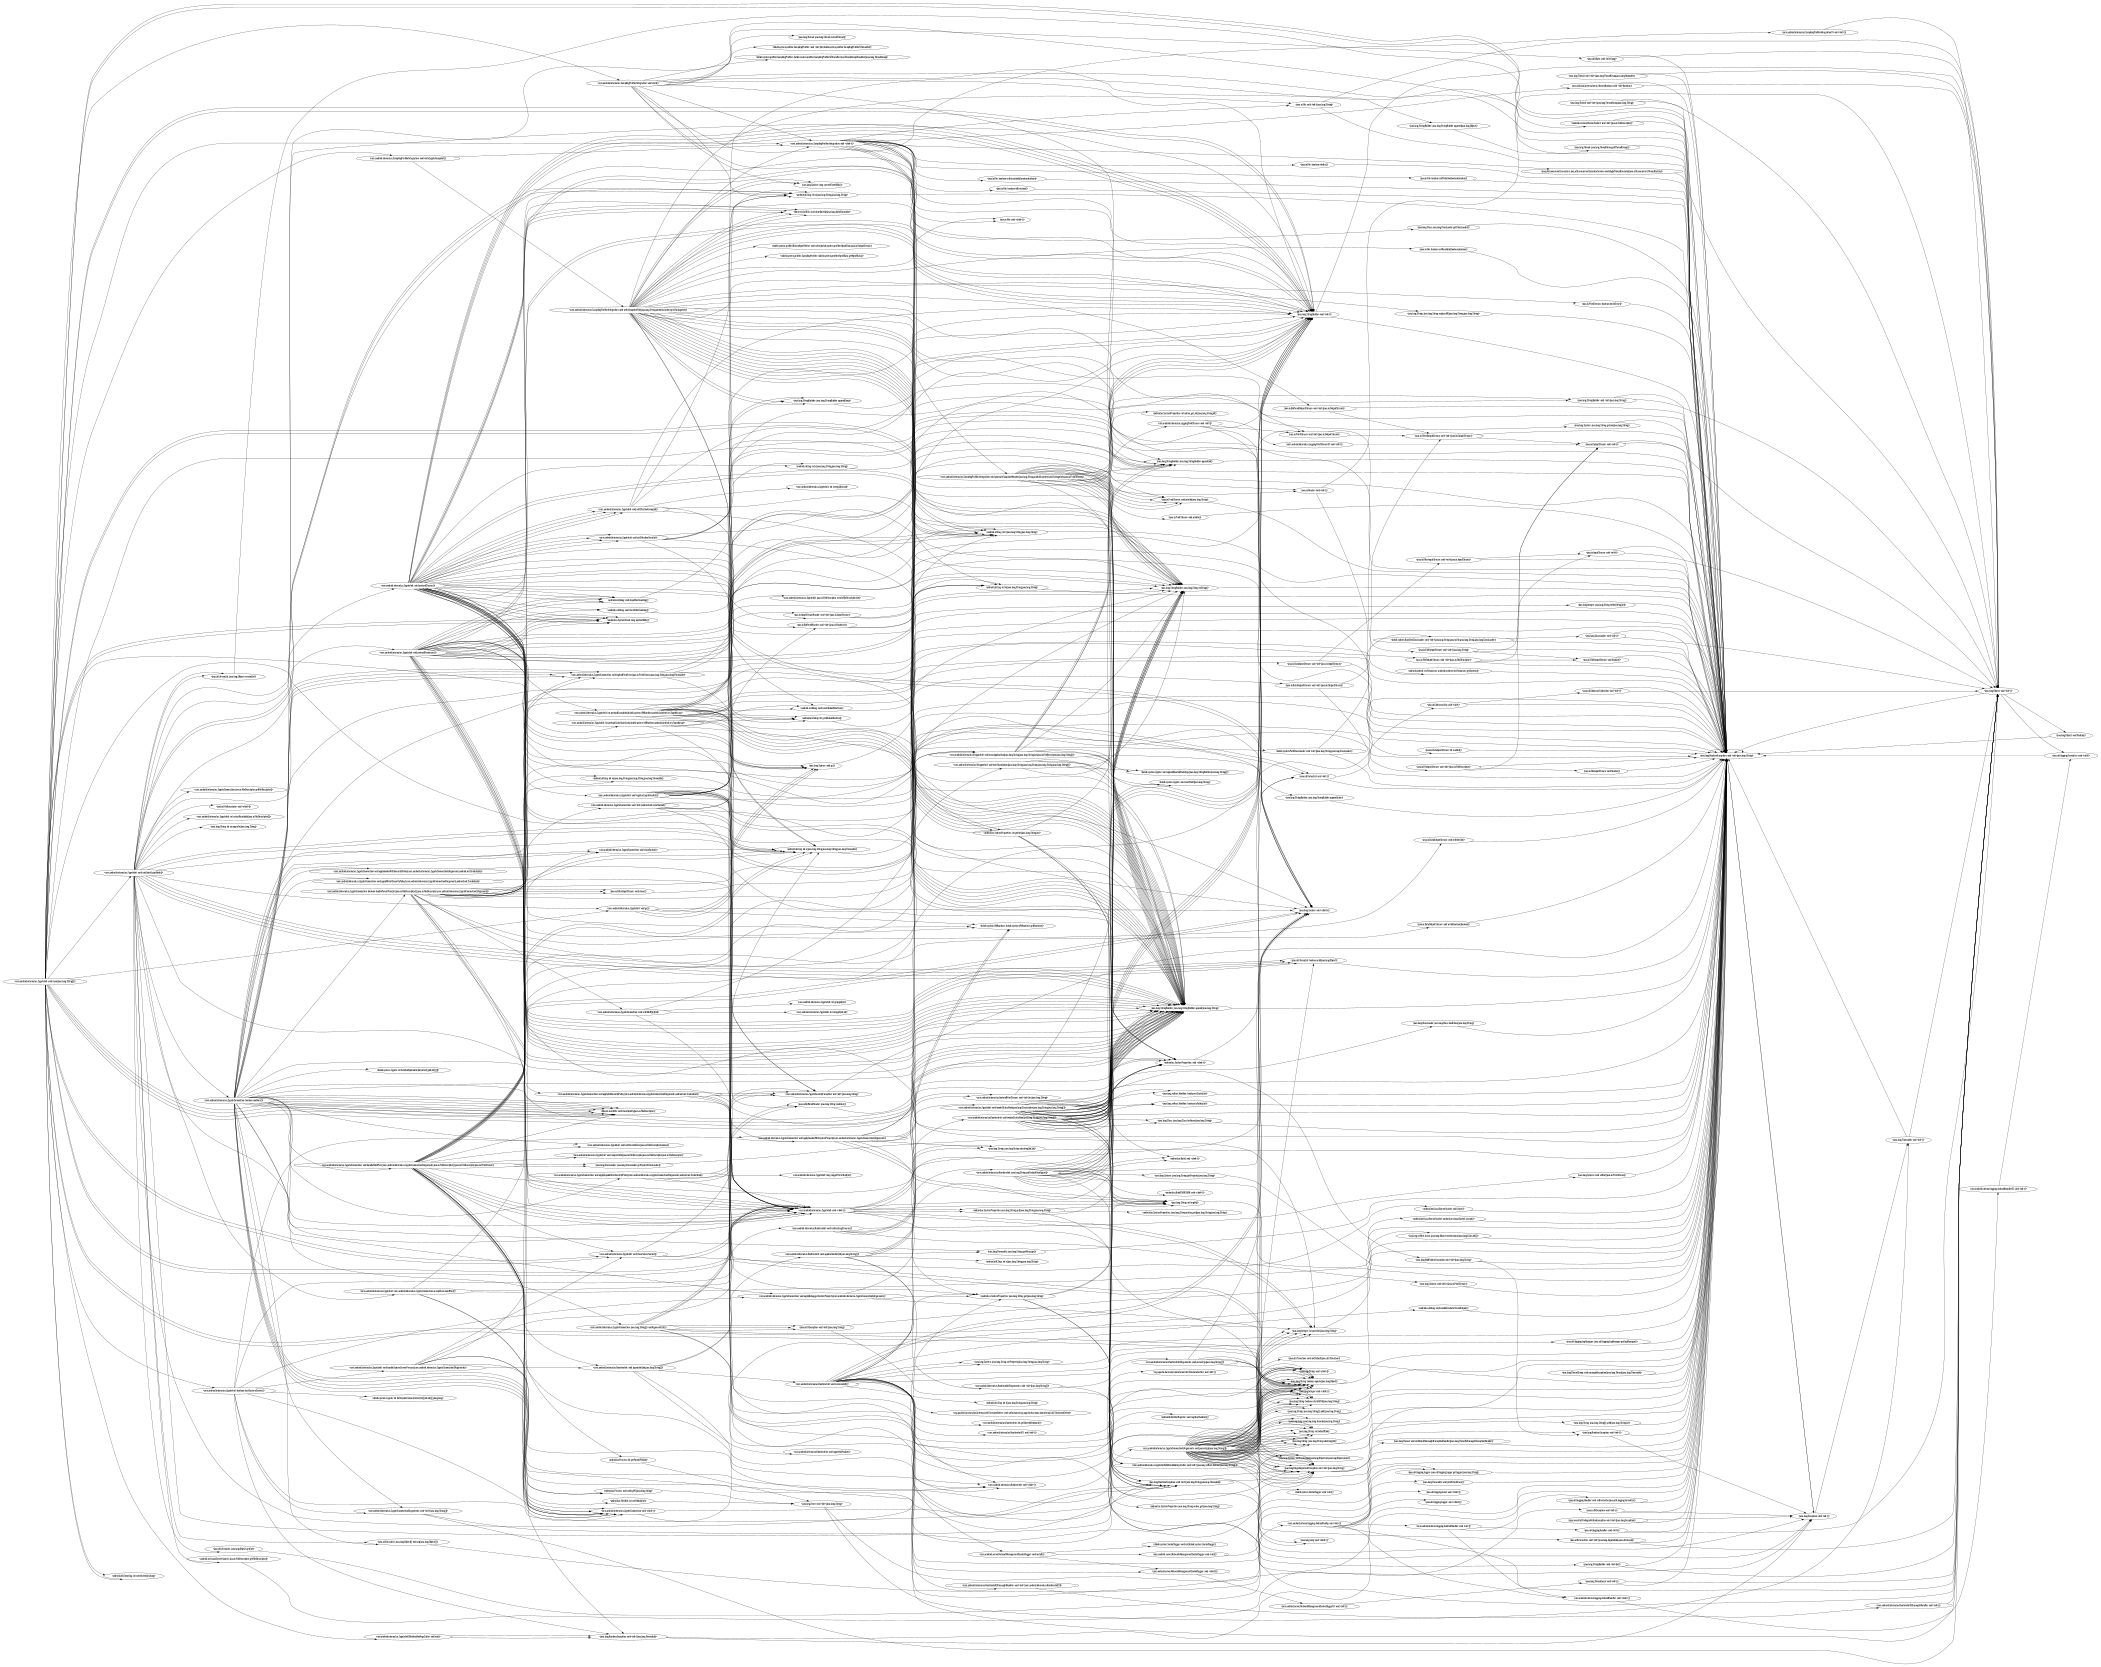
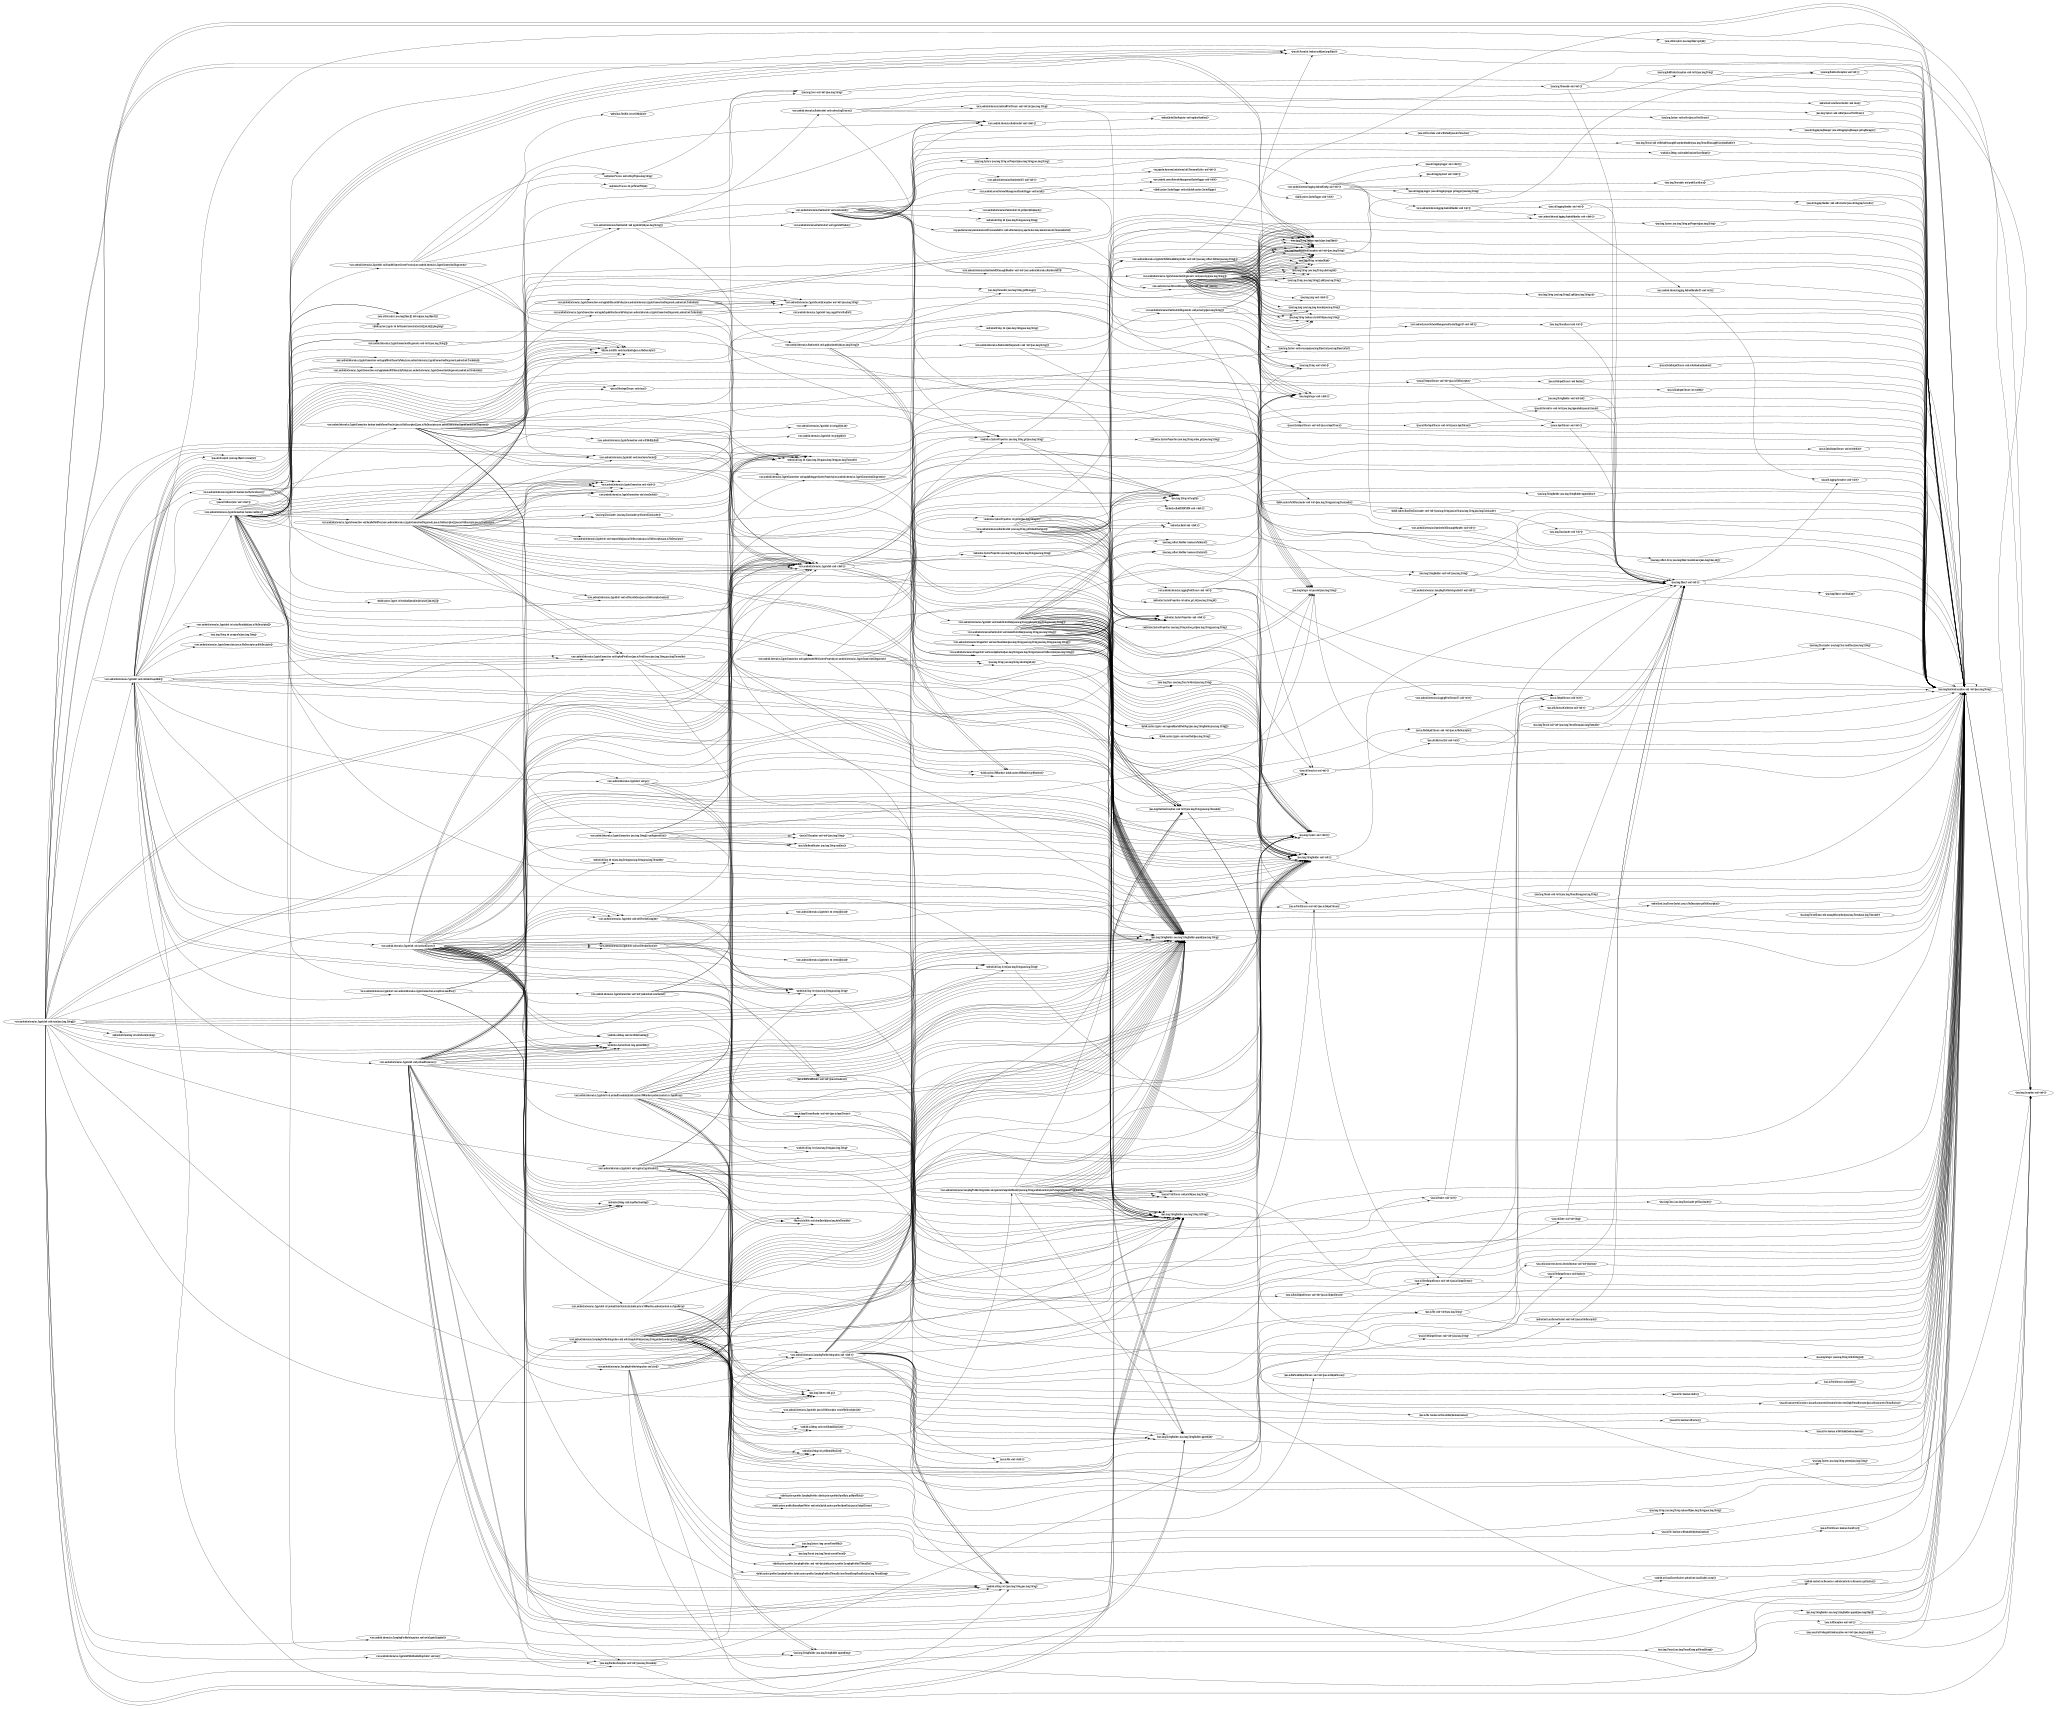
(1696, 571) -> none
none -> (822, 960)
(1861, 1329) -> (2003, 393)
